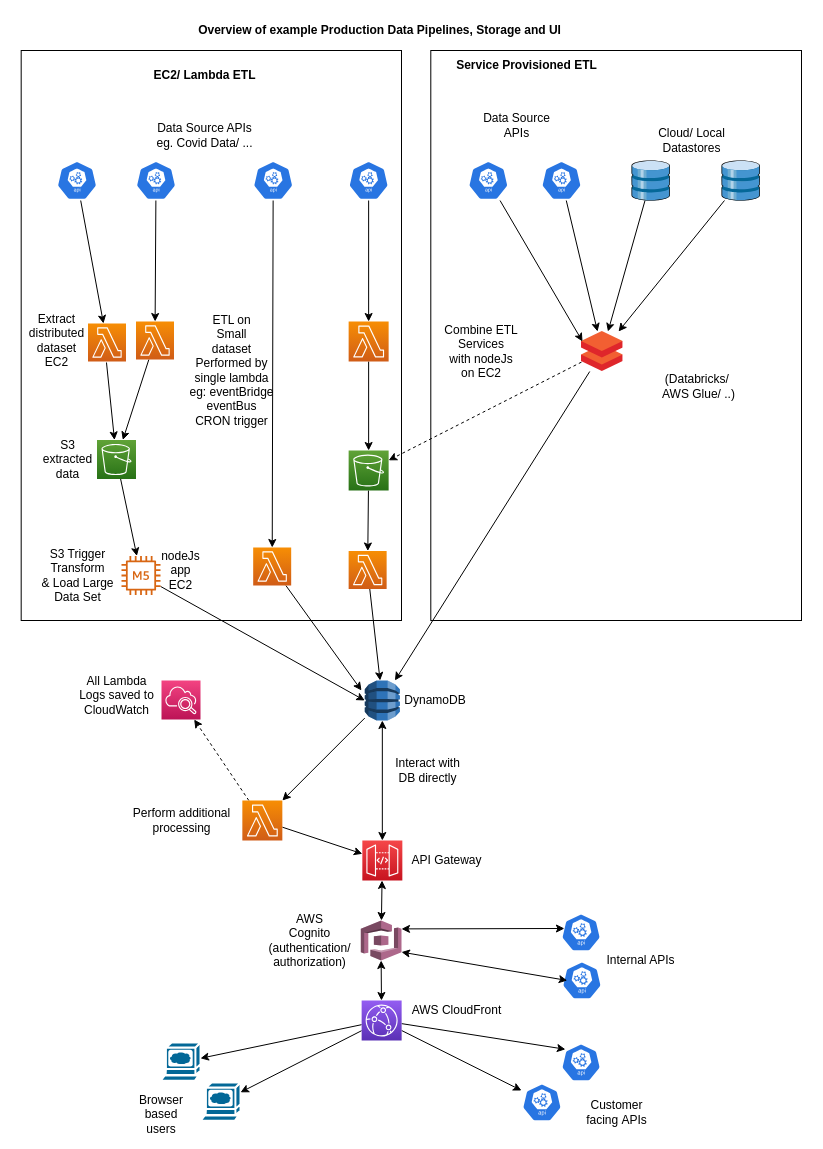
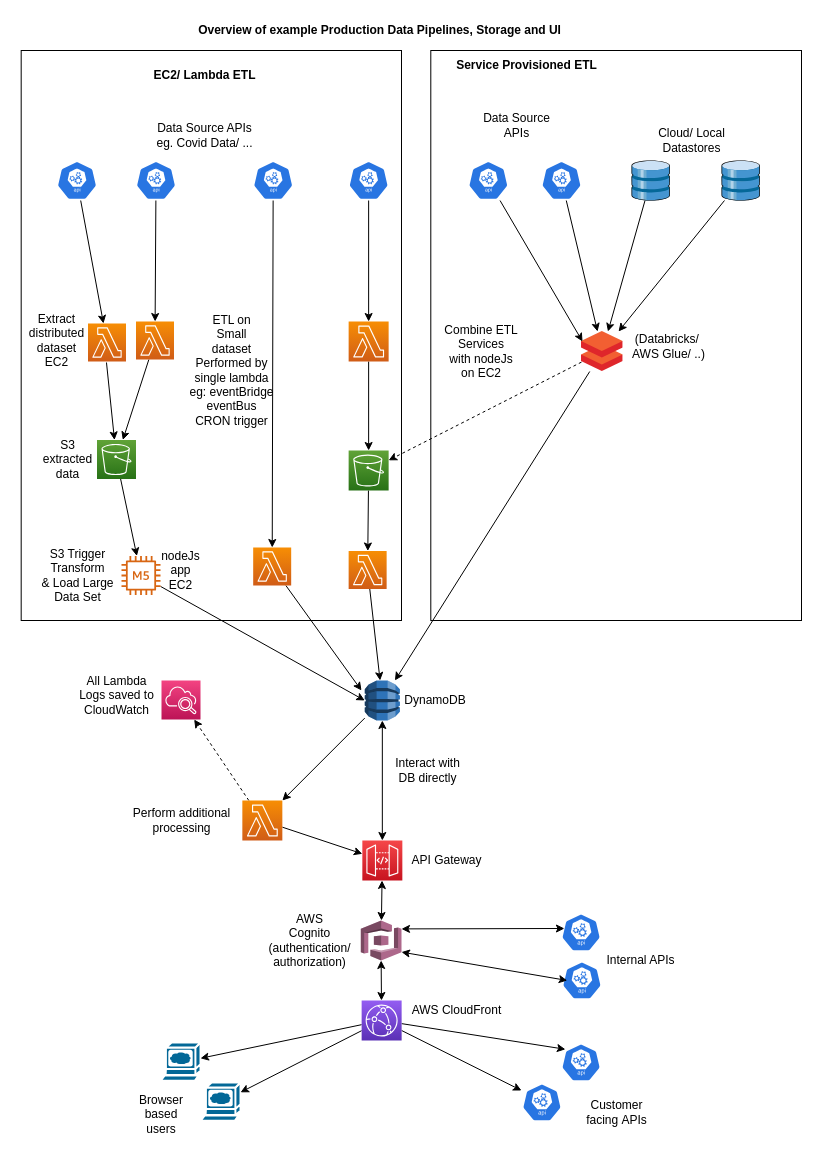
(698, 387) -> (668, 347)
